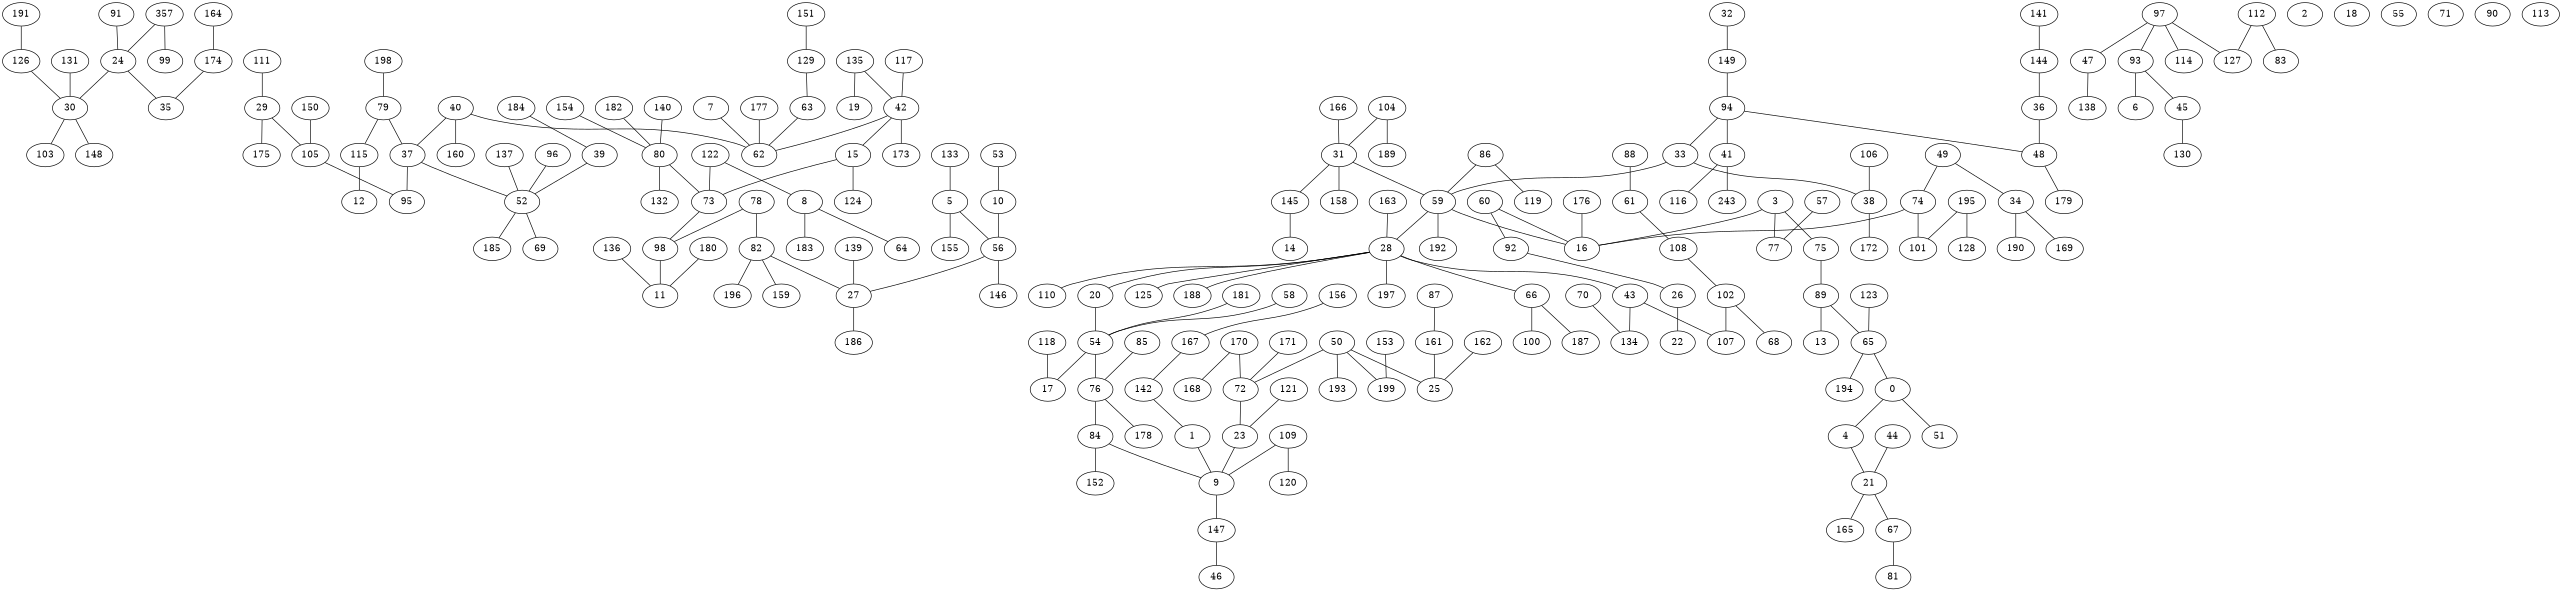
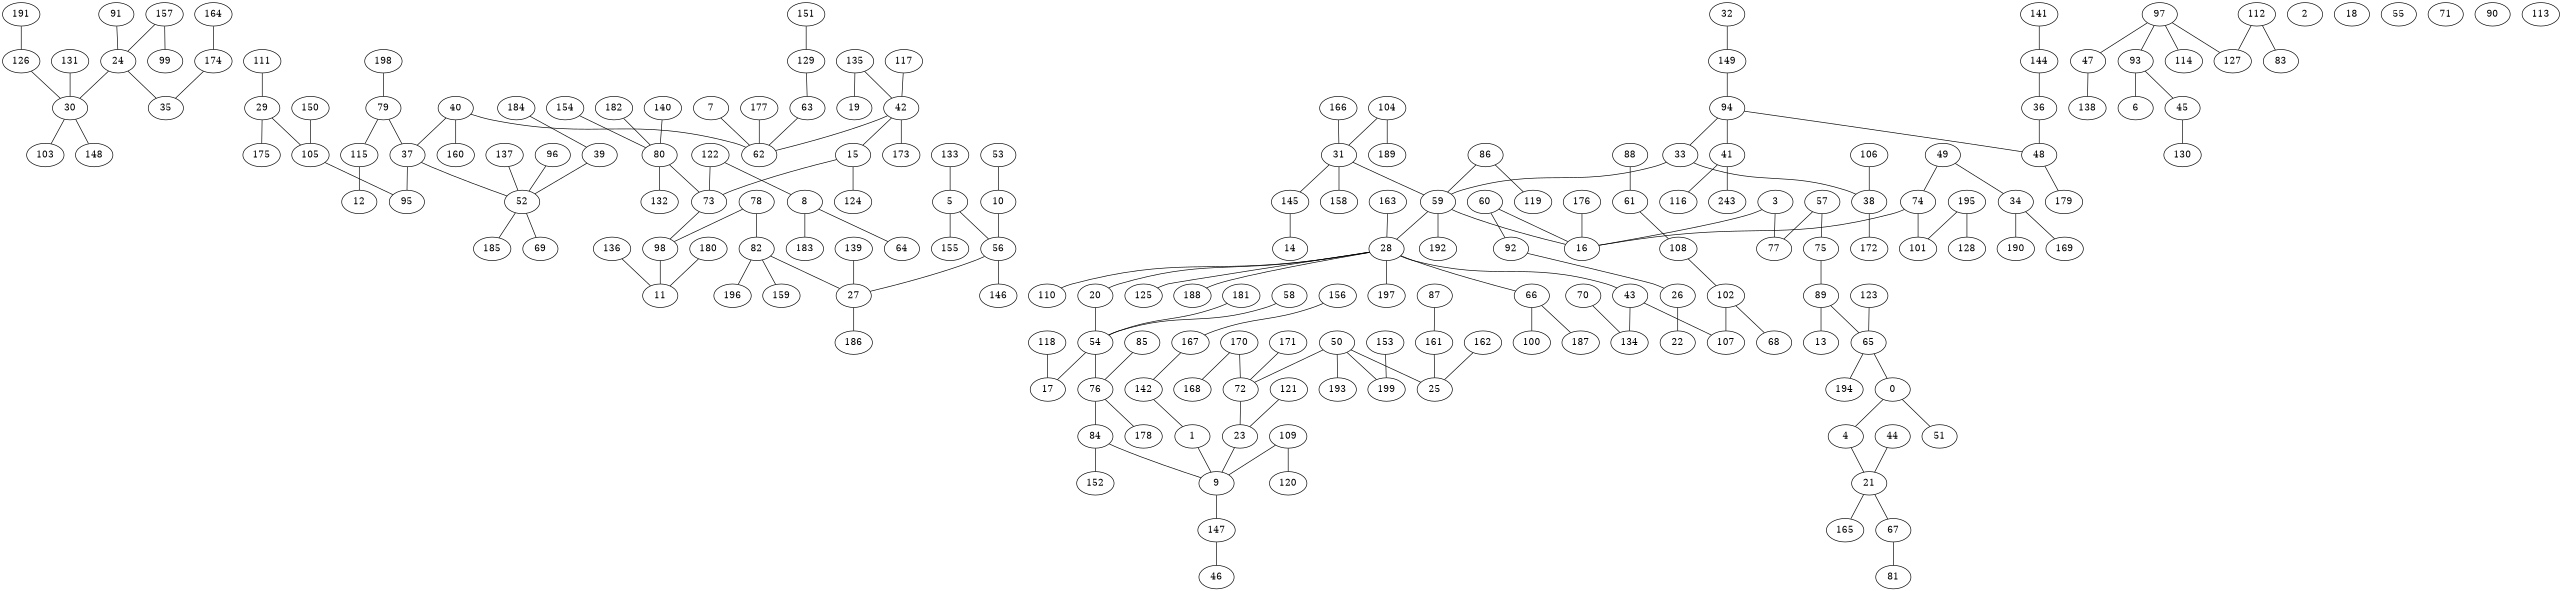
(165, 14) -> (165, 14)
(1795, 222) -> (1822, 223)
